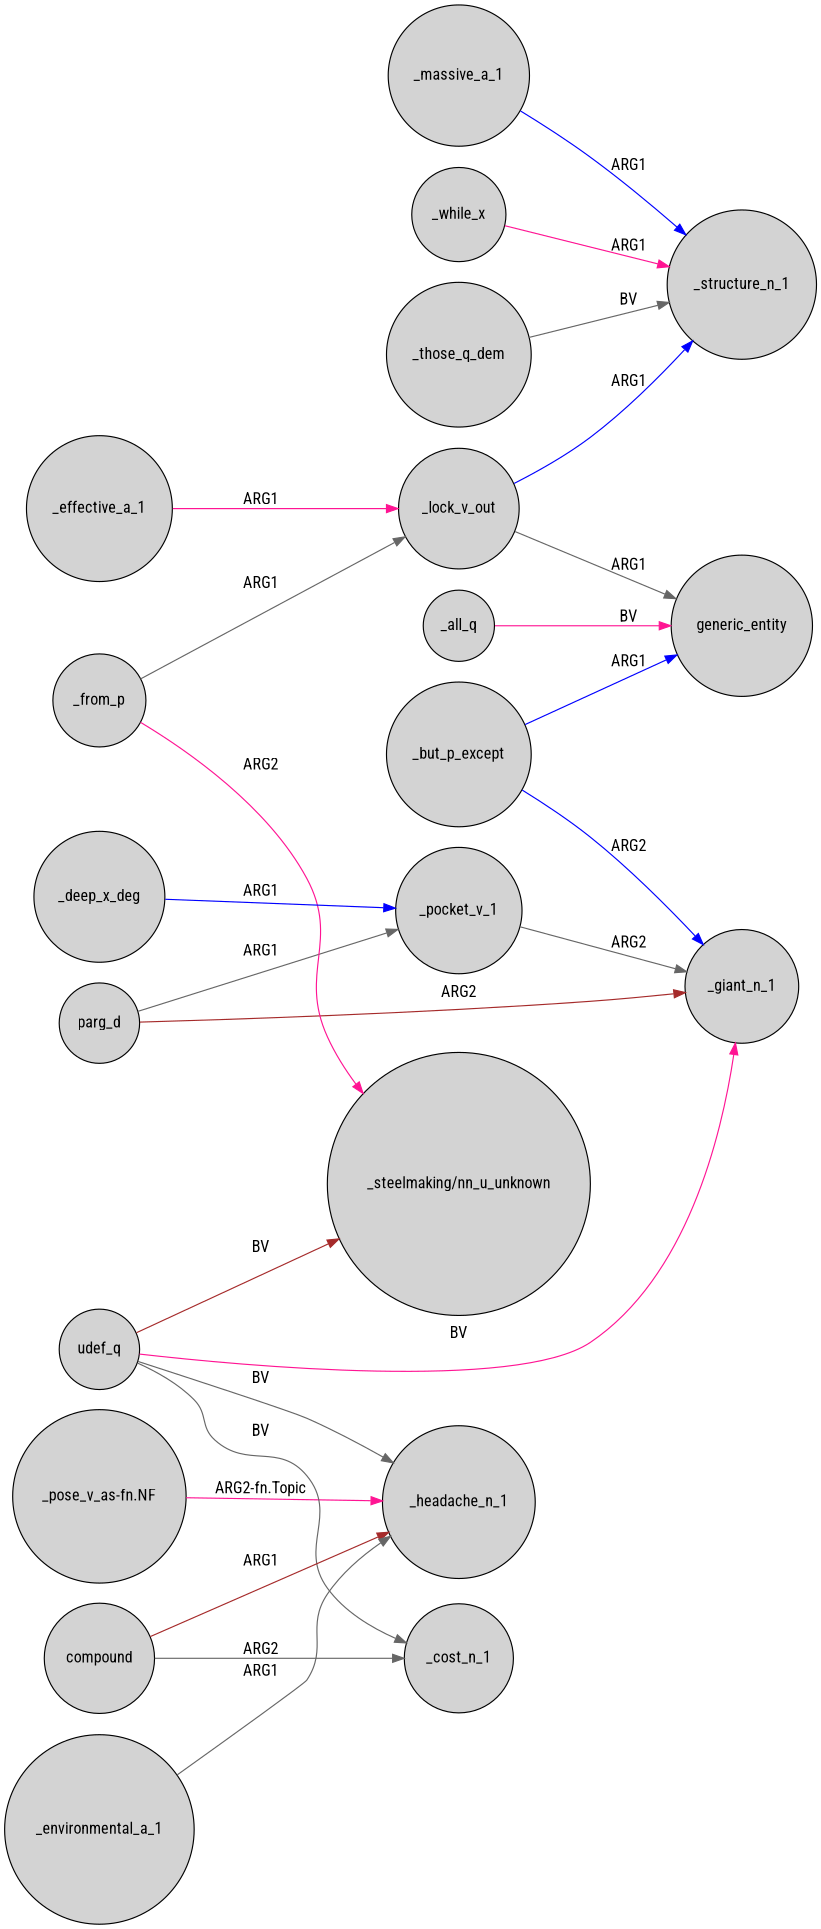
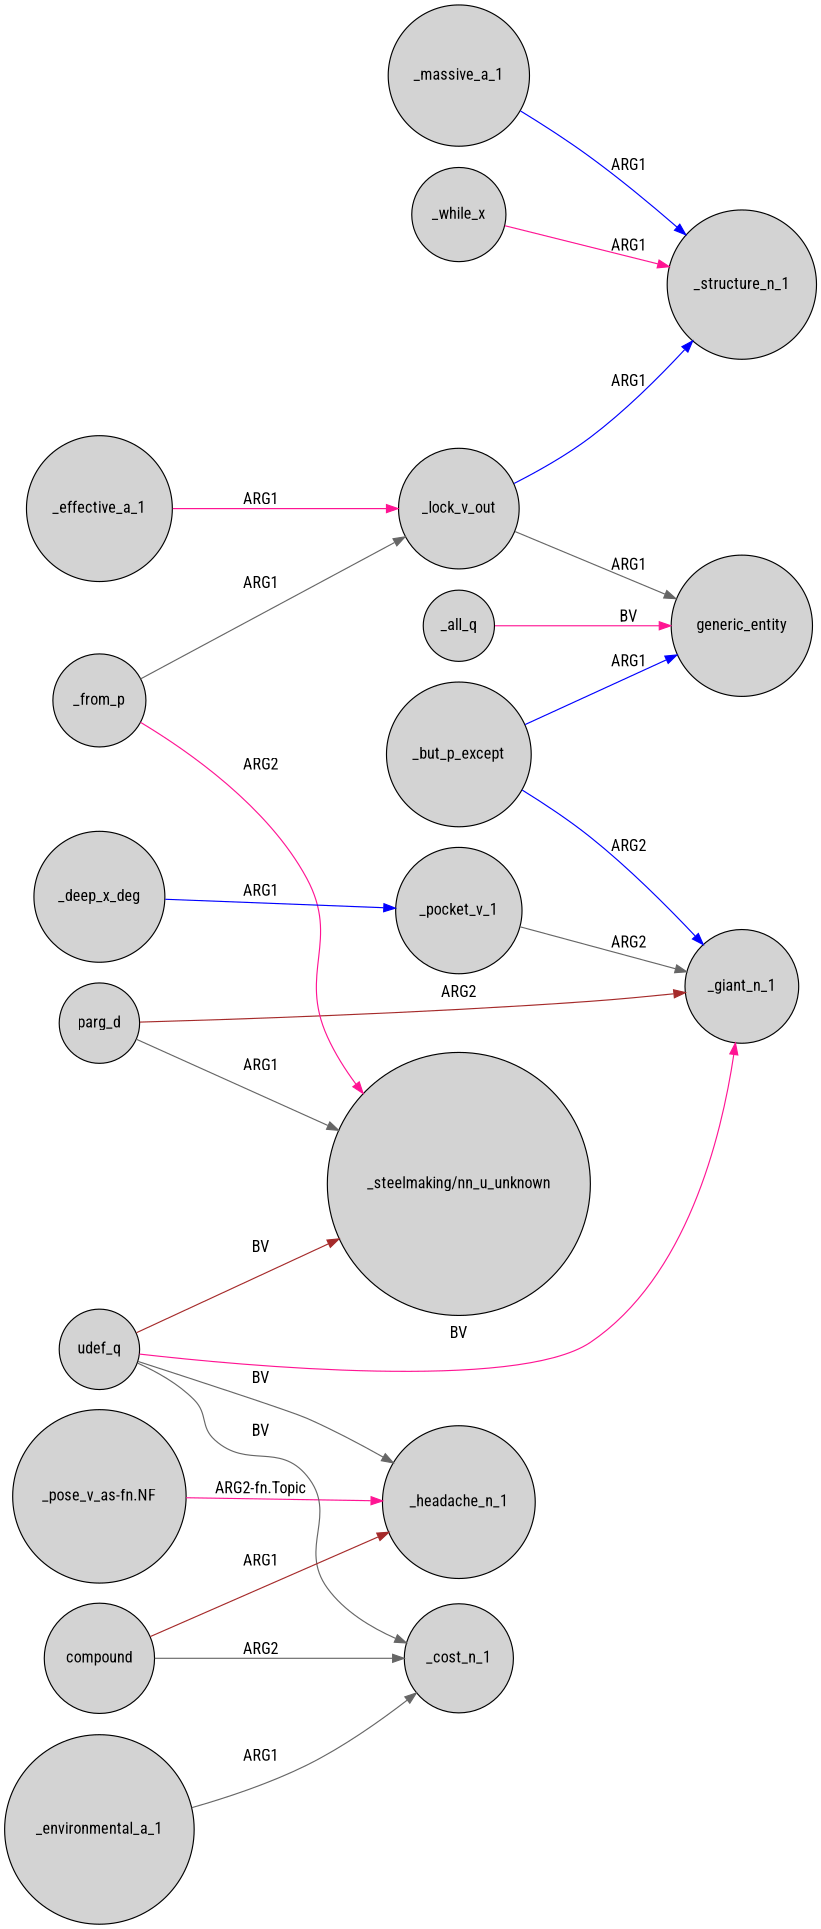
(459, 355) -> none
(262, 972) -> (232, 1082)
(308, 1678) -> (305, 1766)
